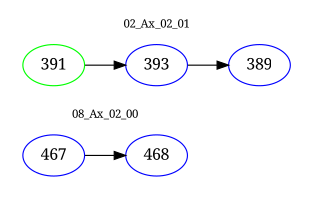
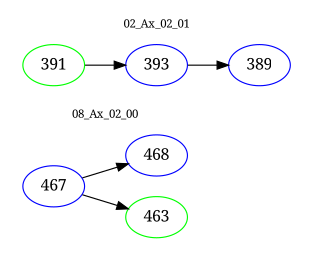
none -> (157, 217)
